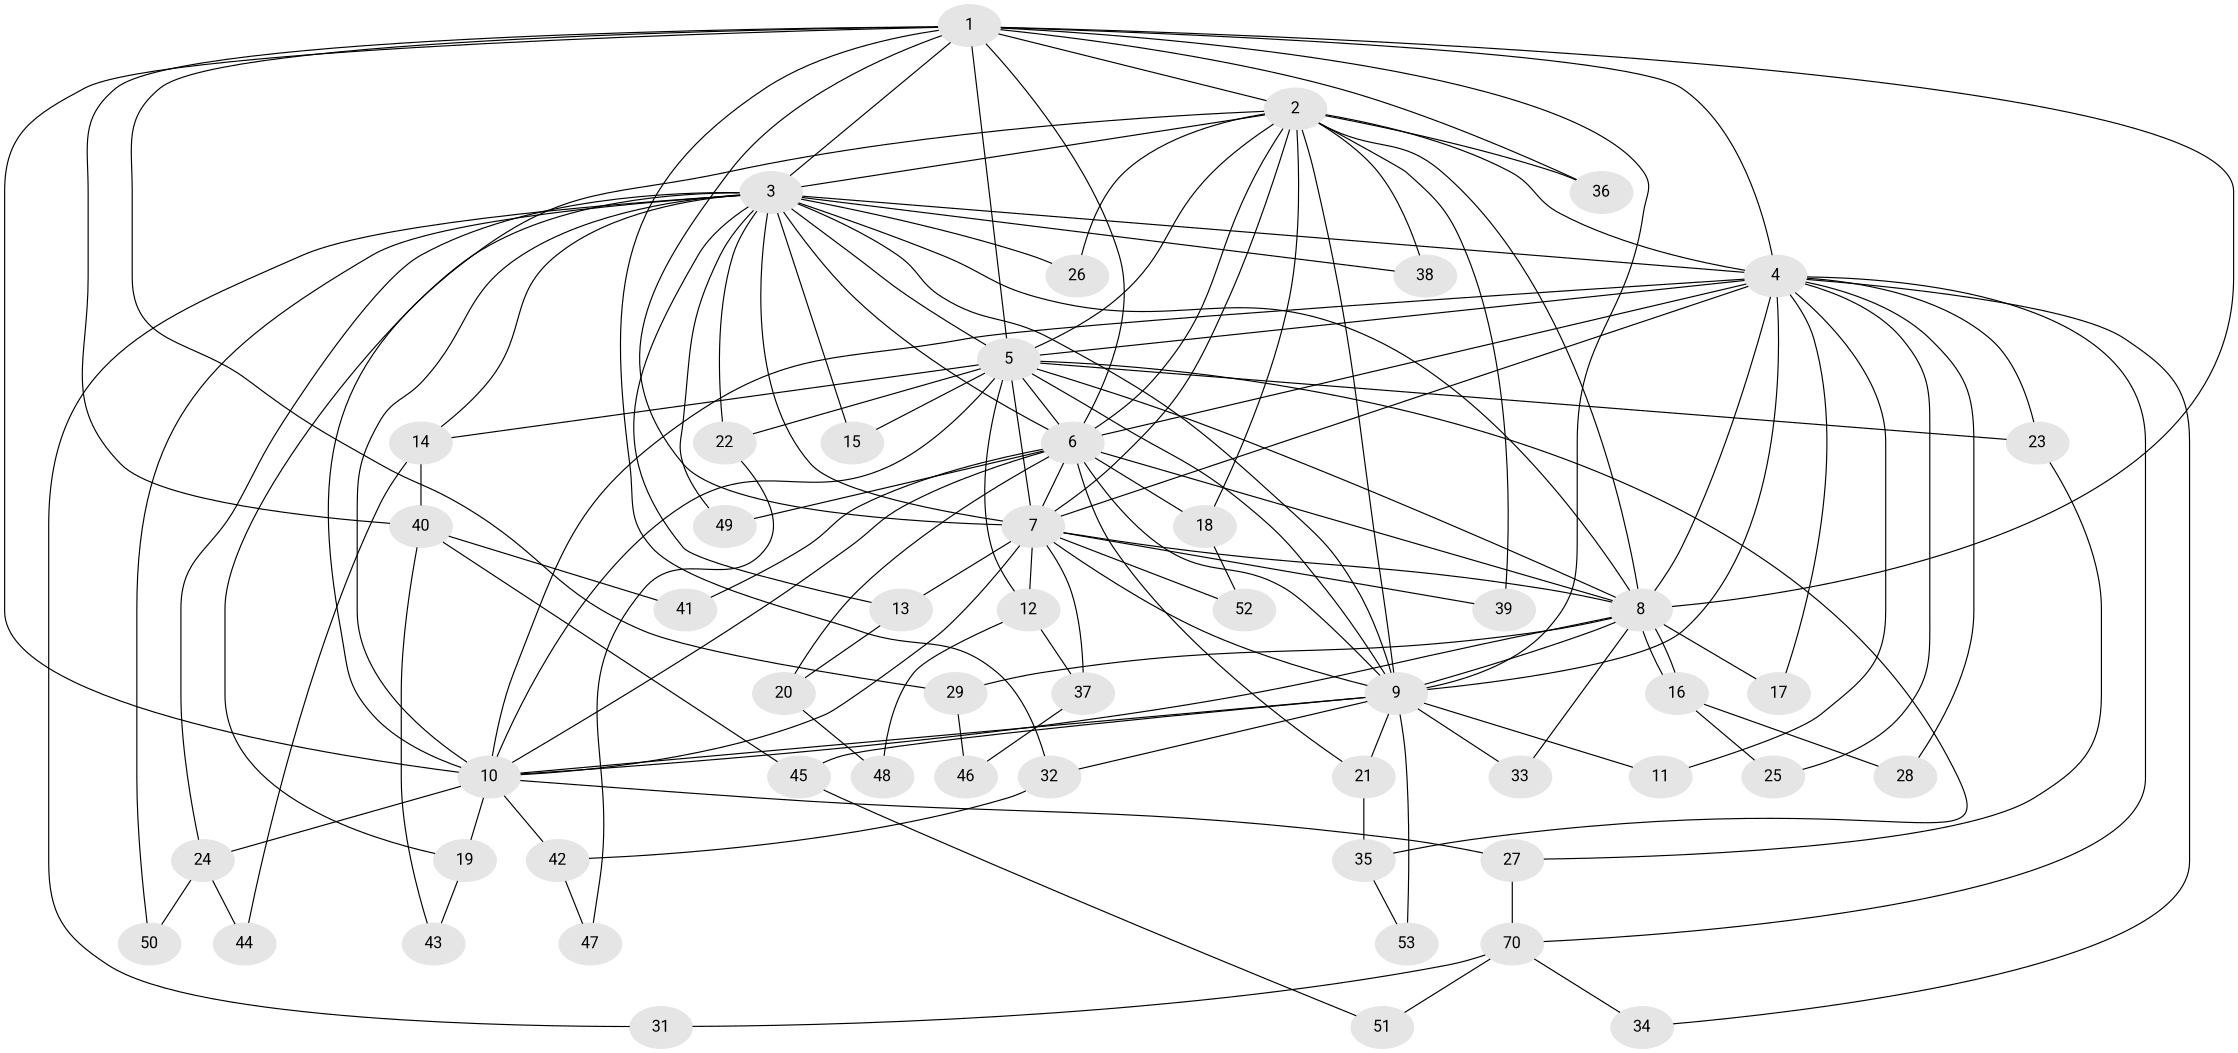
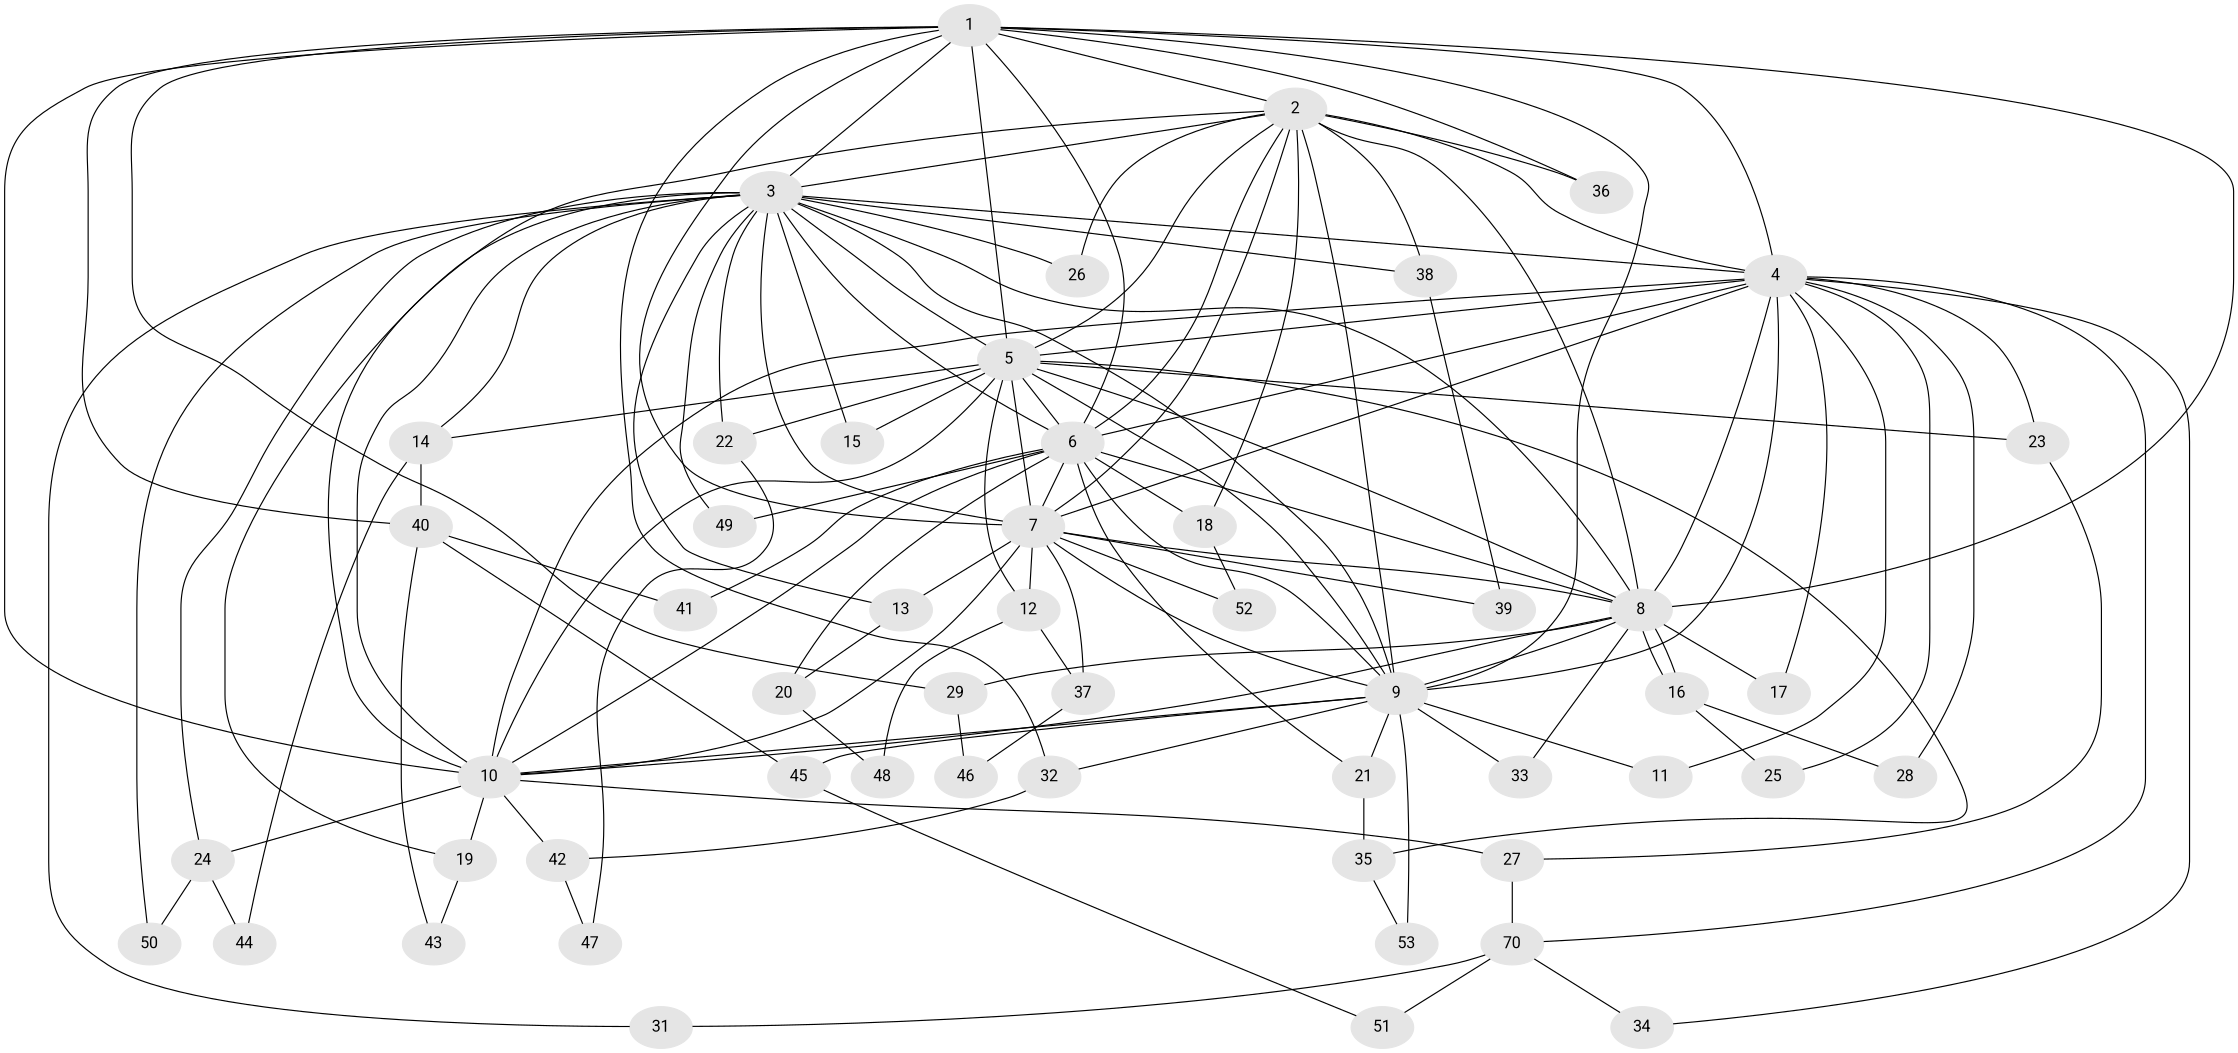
(1487, 319) -> (1465, 443)
